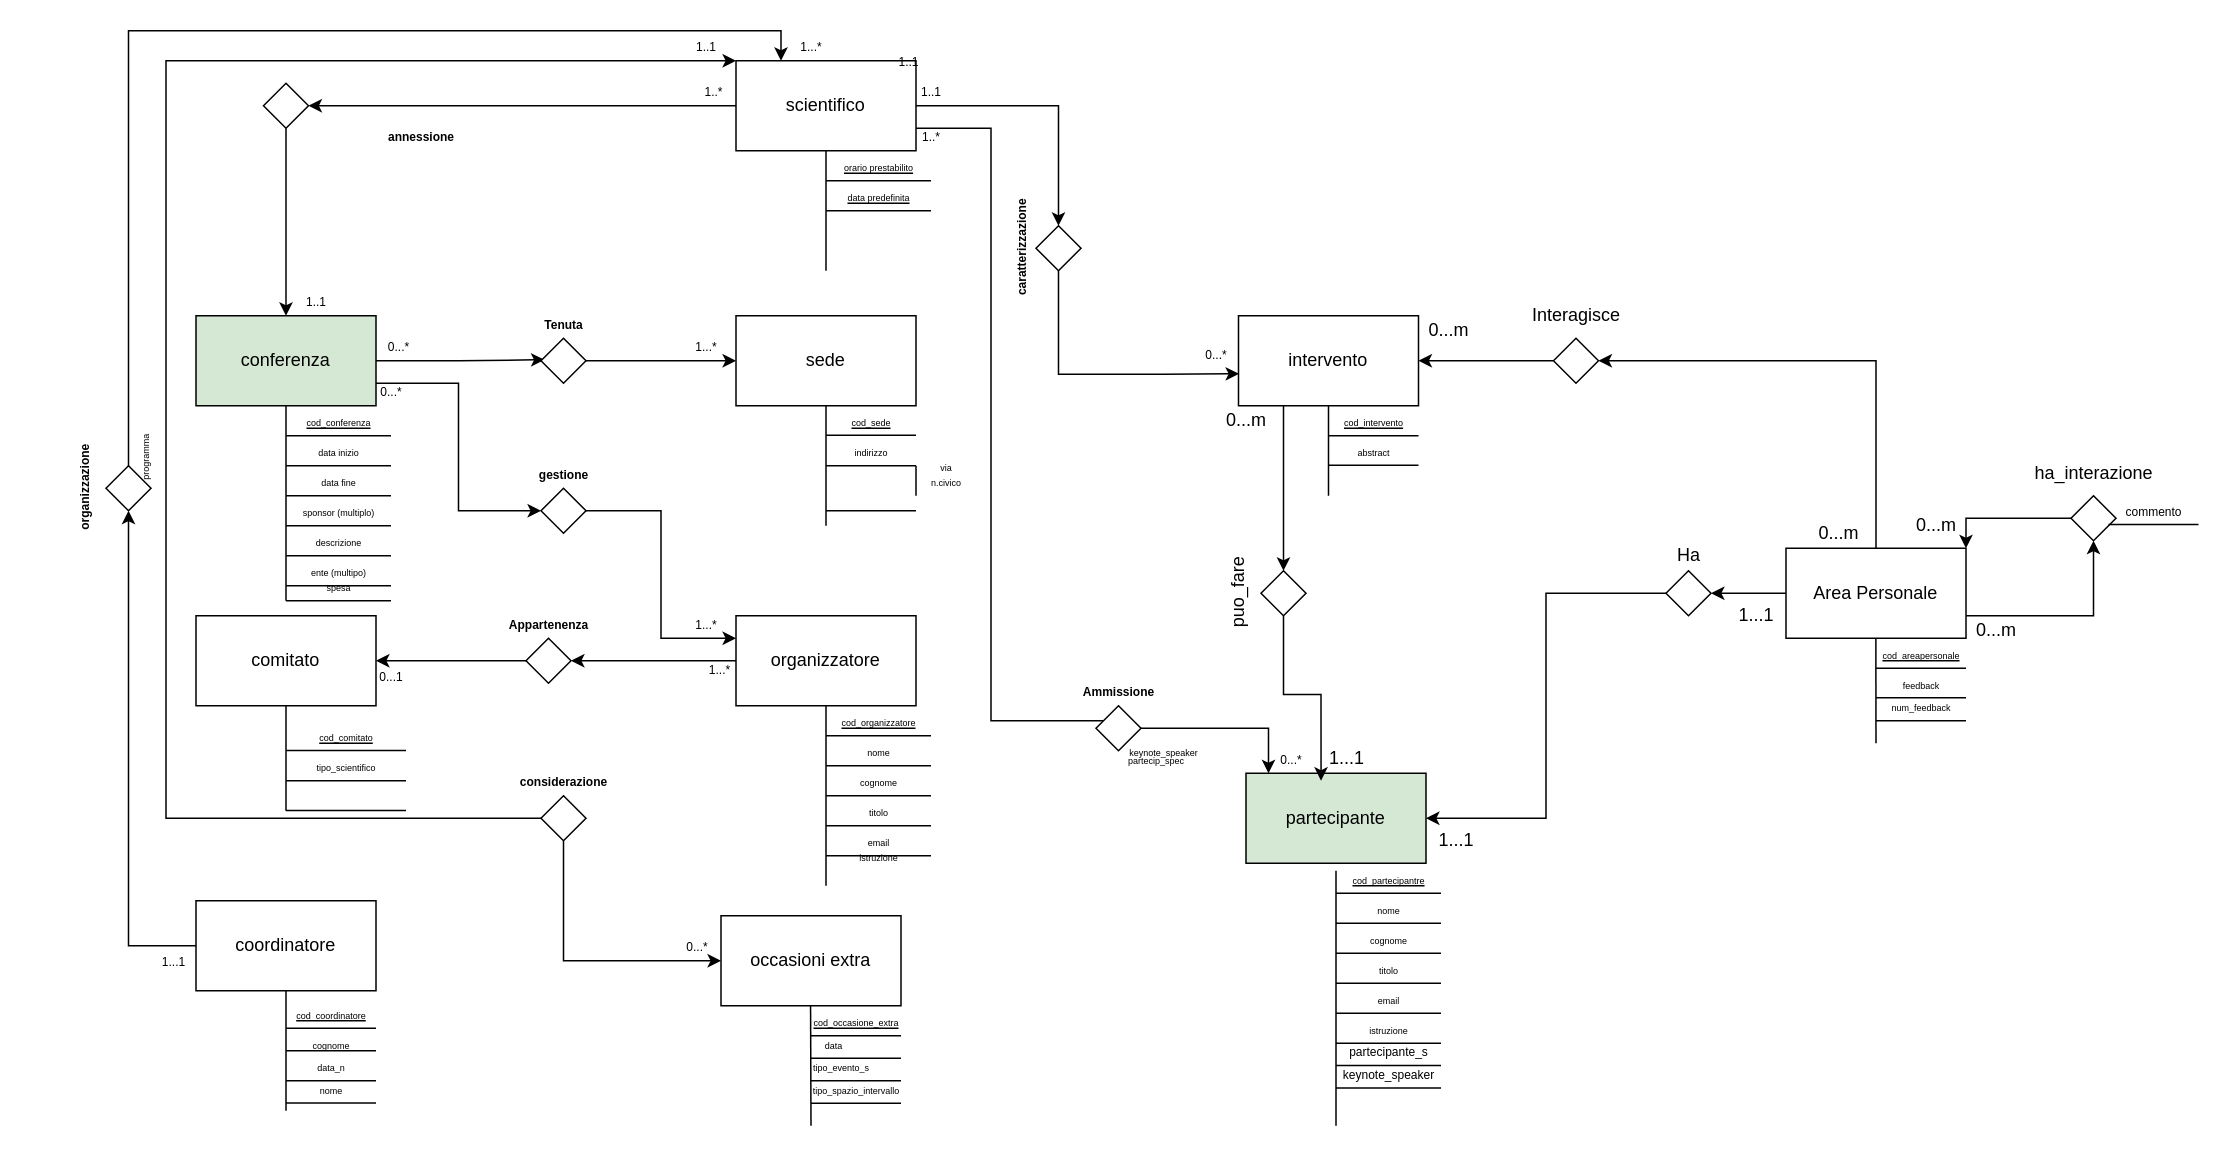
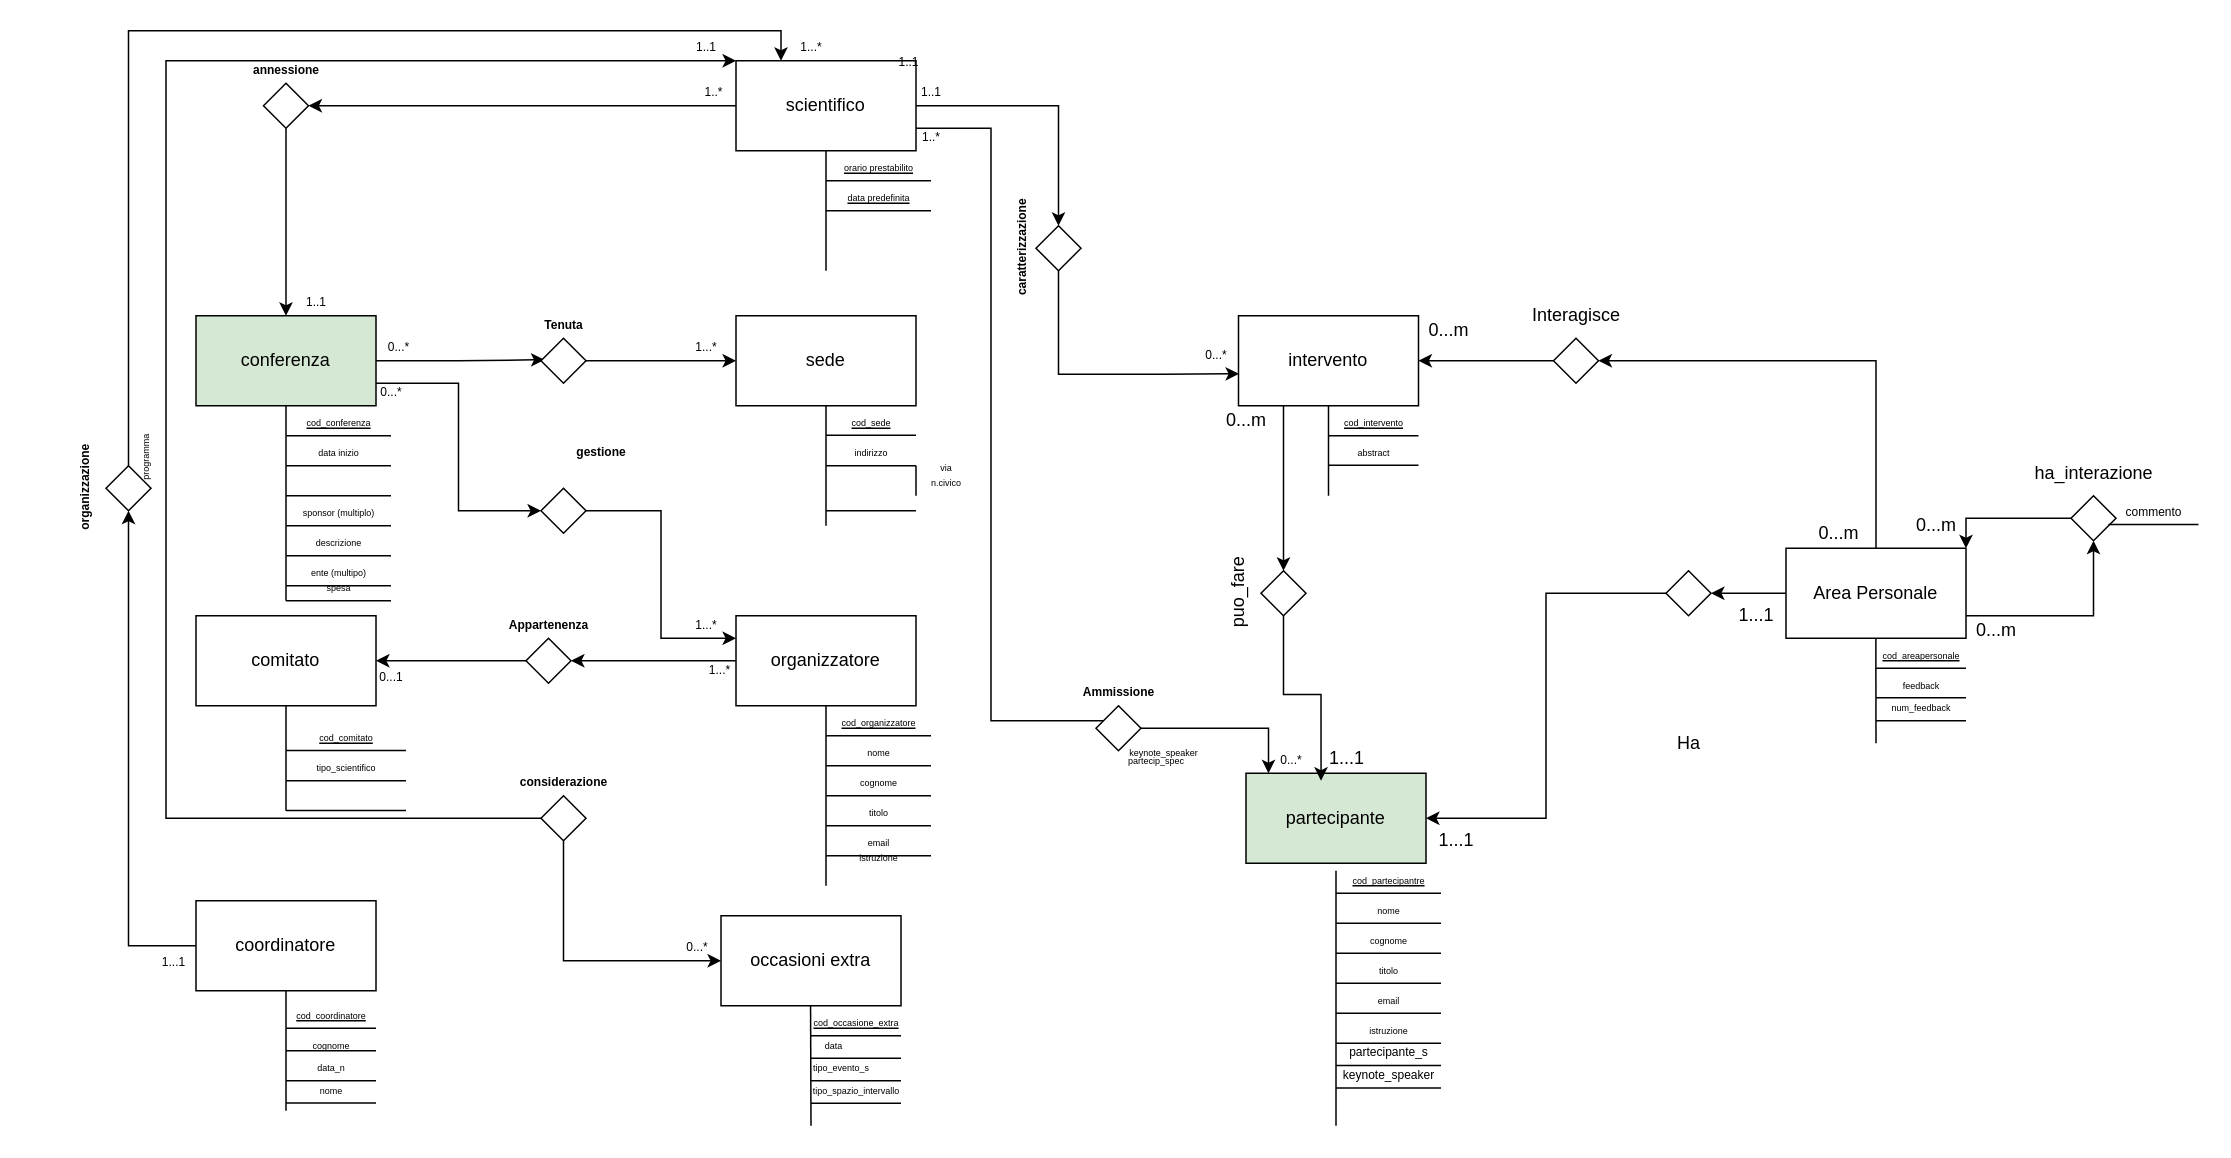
(421, 136) -> (286, 68)
(563, 473) -> (601, 451)
(338, 481) -> none
(1688, 556) -> (1688, 743)
